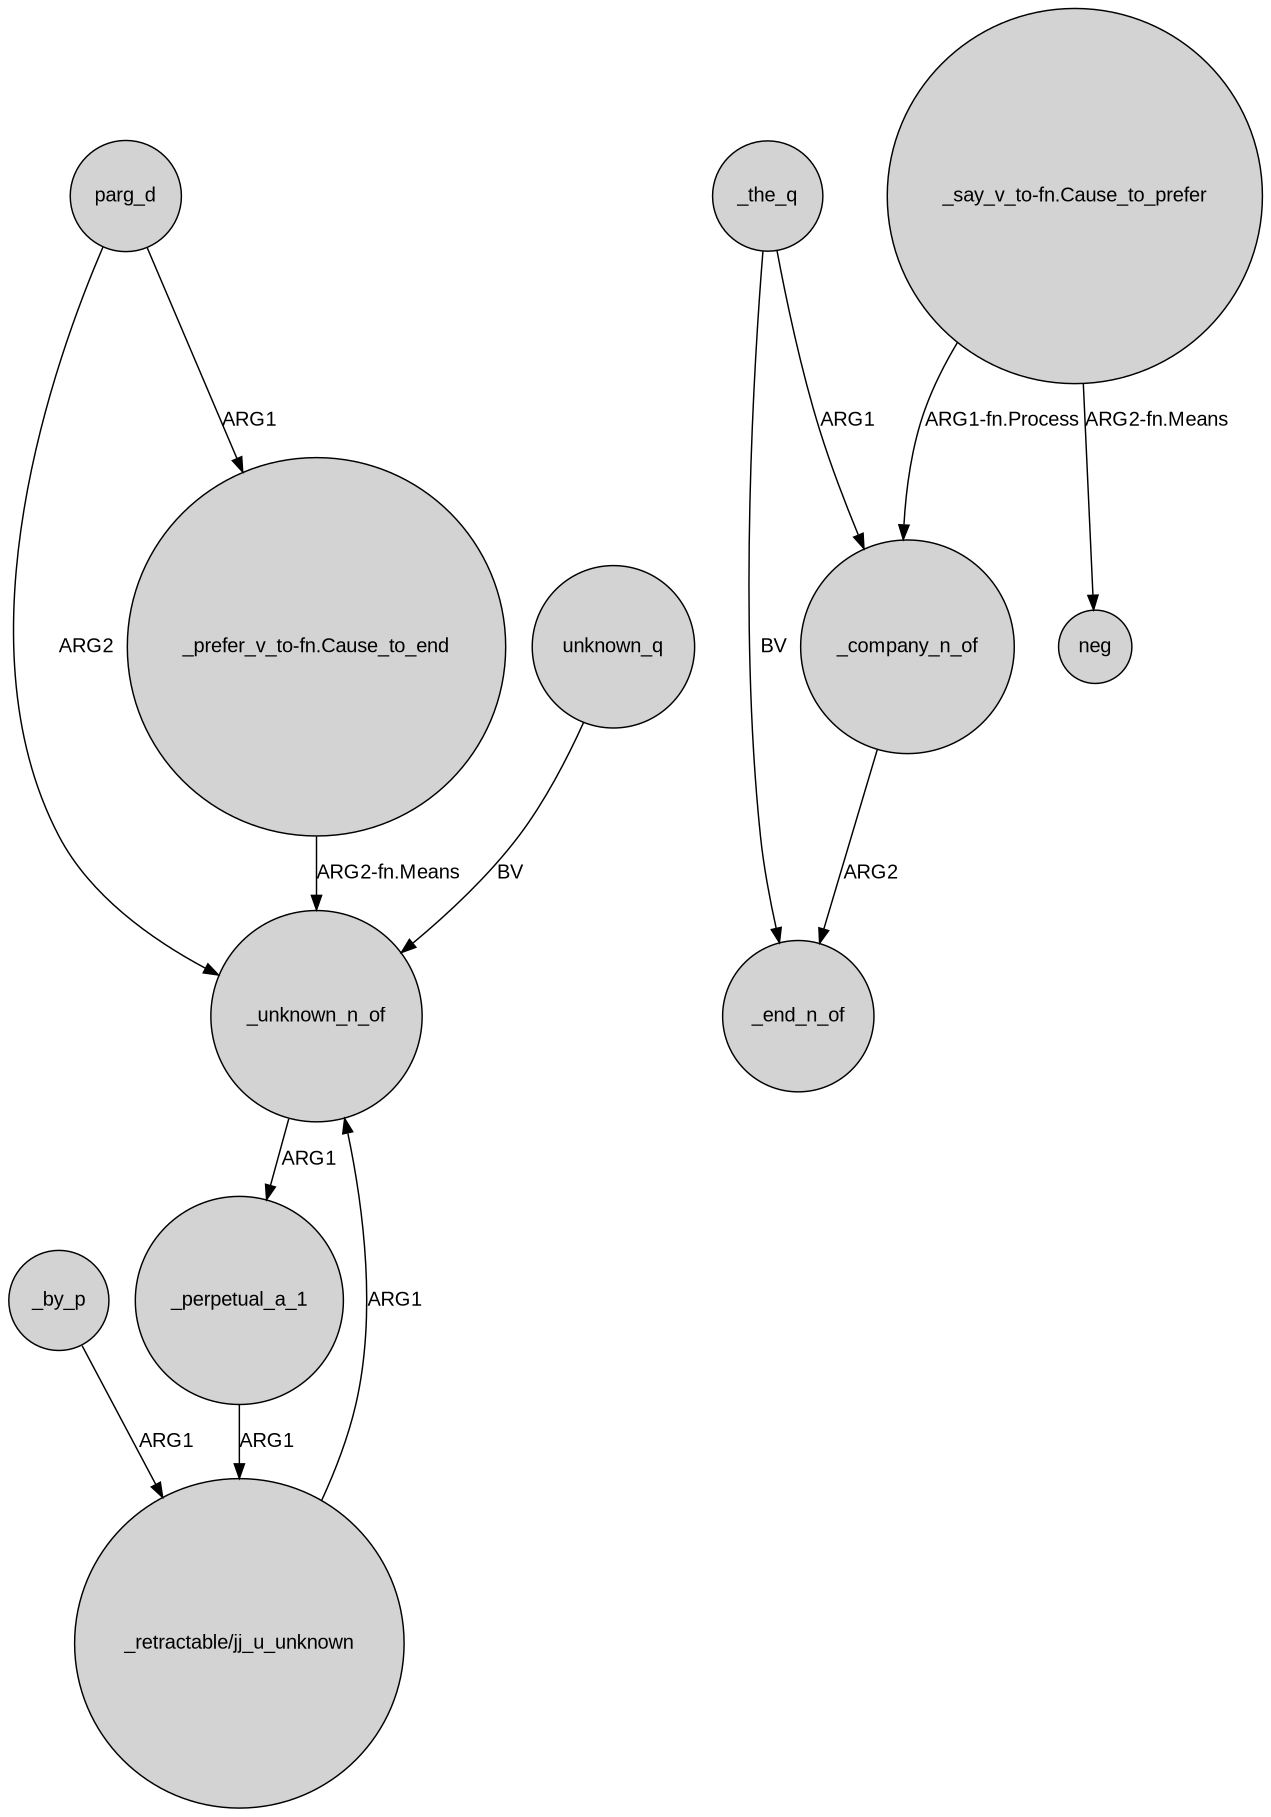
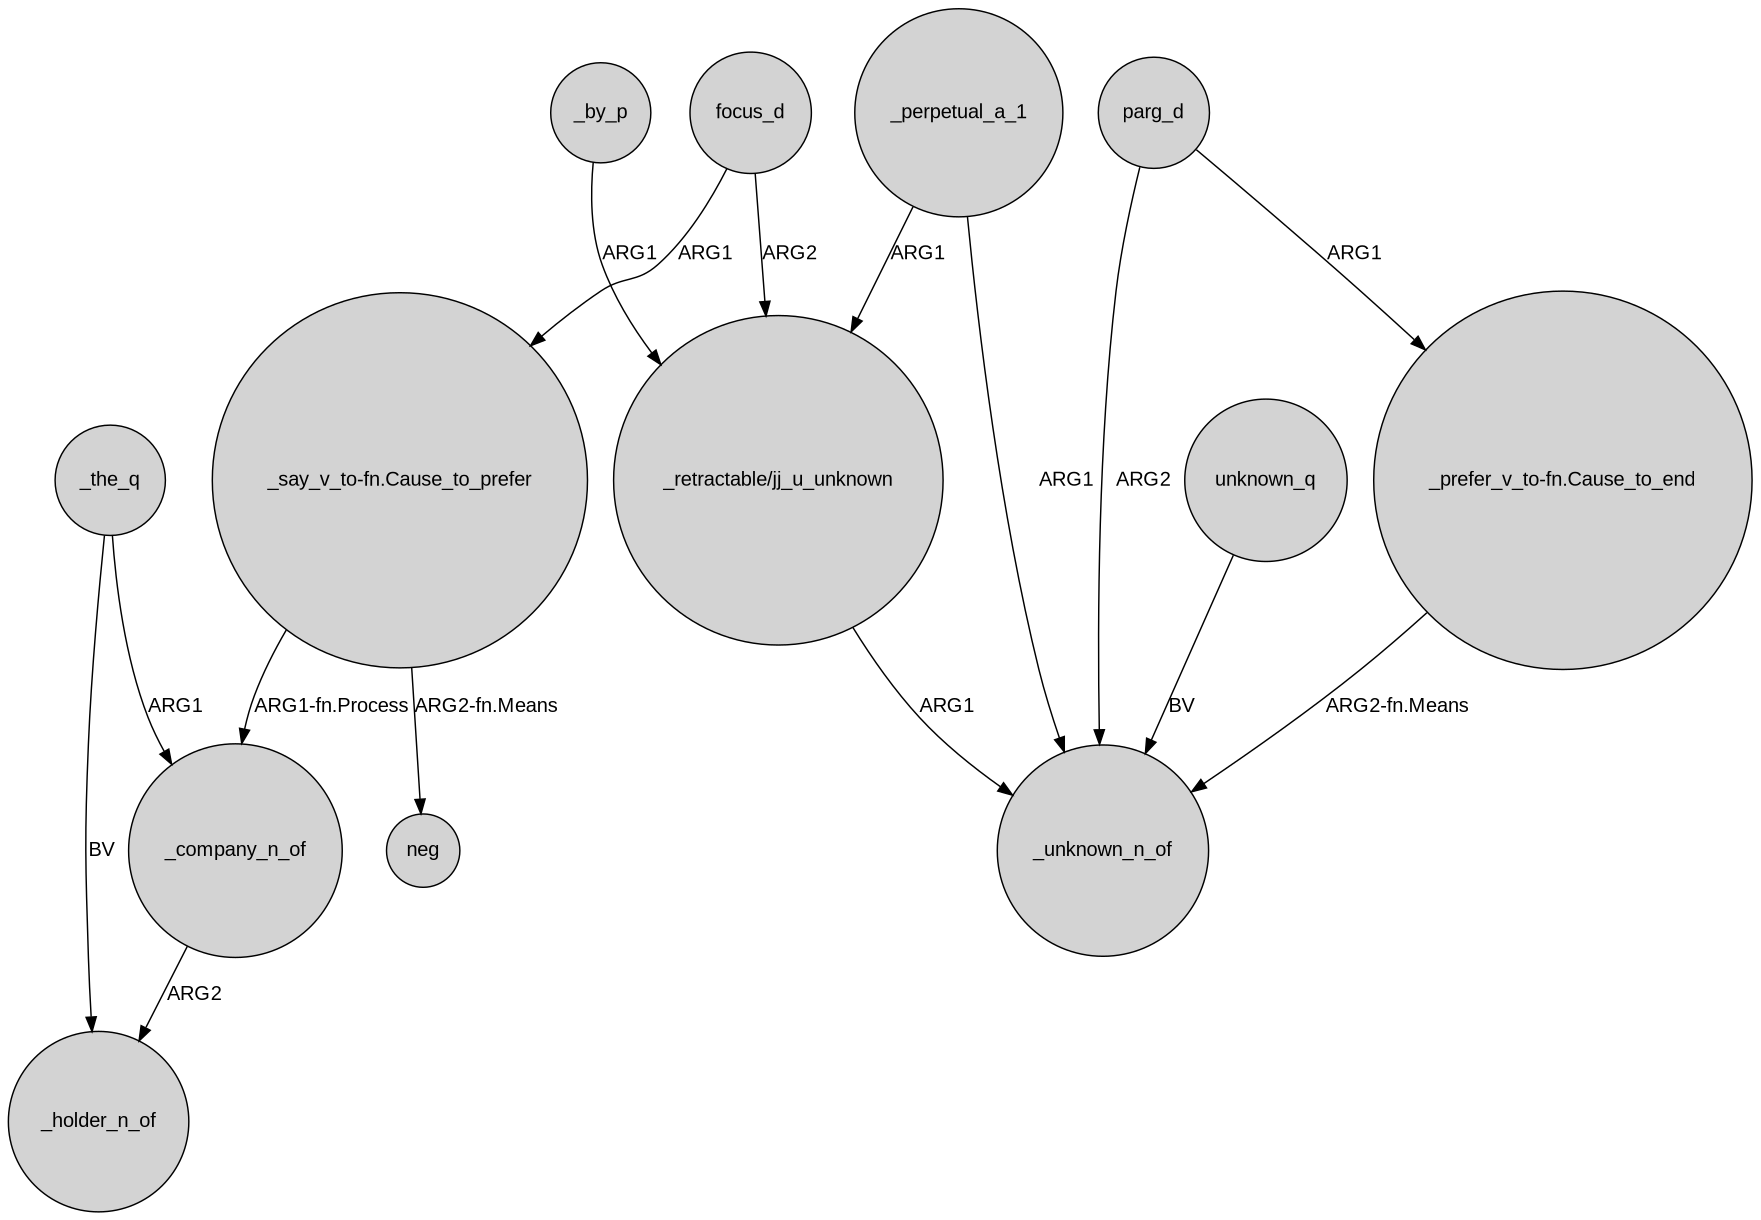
none -> (751, 113)
(798, 1016) -> (99, 1122)
(280, 1152) -> (1001, 480)
